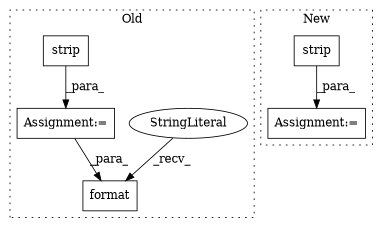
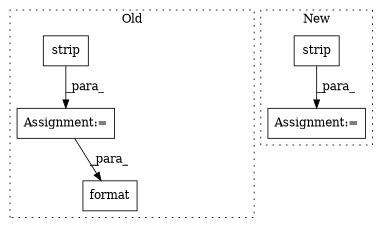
(188, 123) -> none
